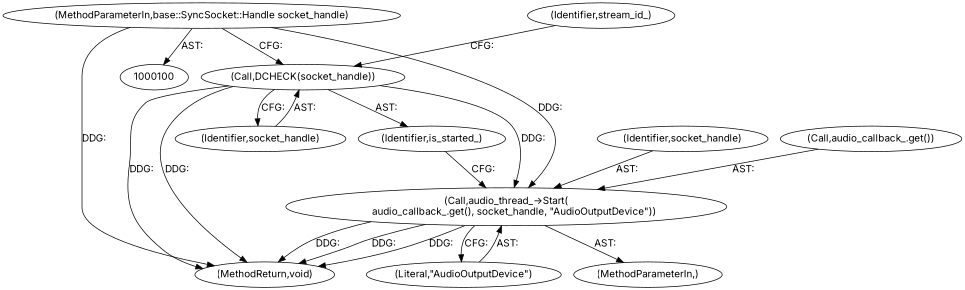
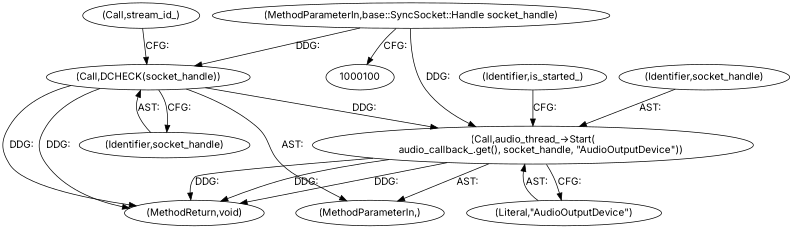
(601, 16) -> (141, 16)
(194, 46) -> (397, 46)
(272, 46) -> (309, 46)
(364, 107) -> (267, 140)
(871, 139) -> none
(82, 177) -> none
